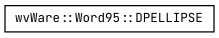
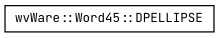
(109, 19) -> (109, 19)
